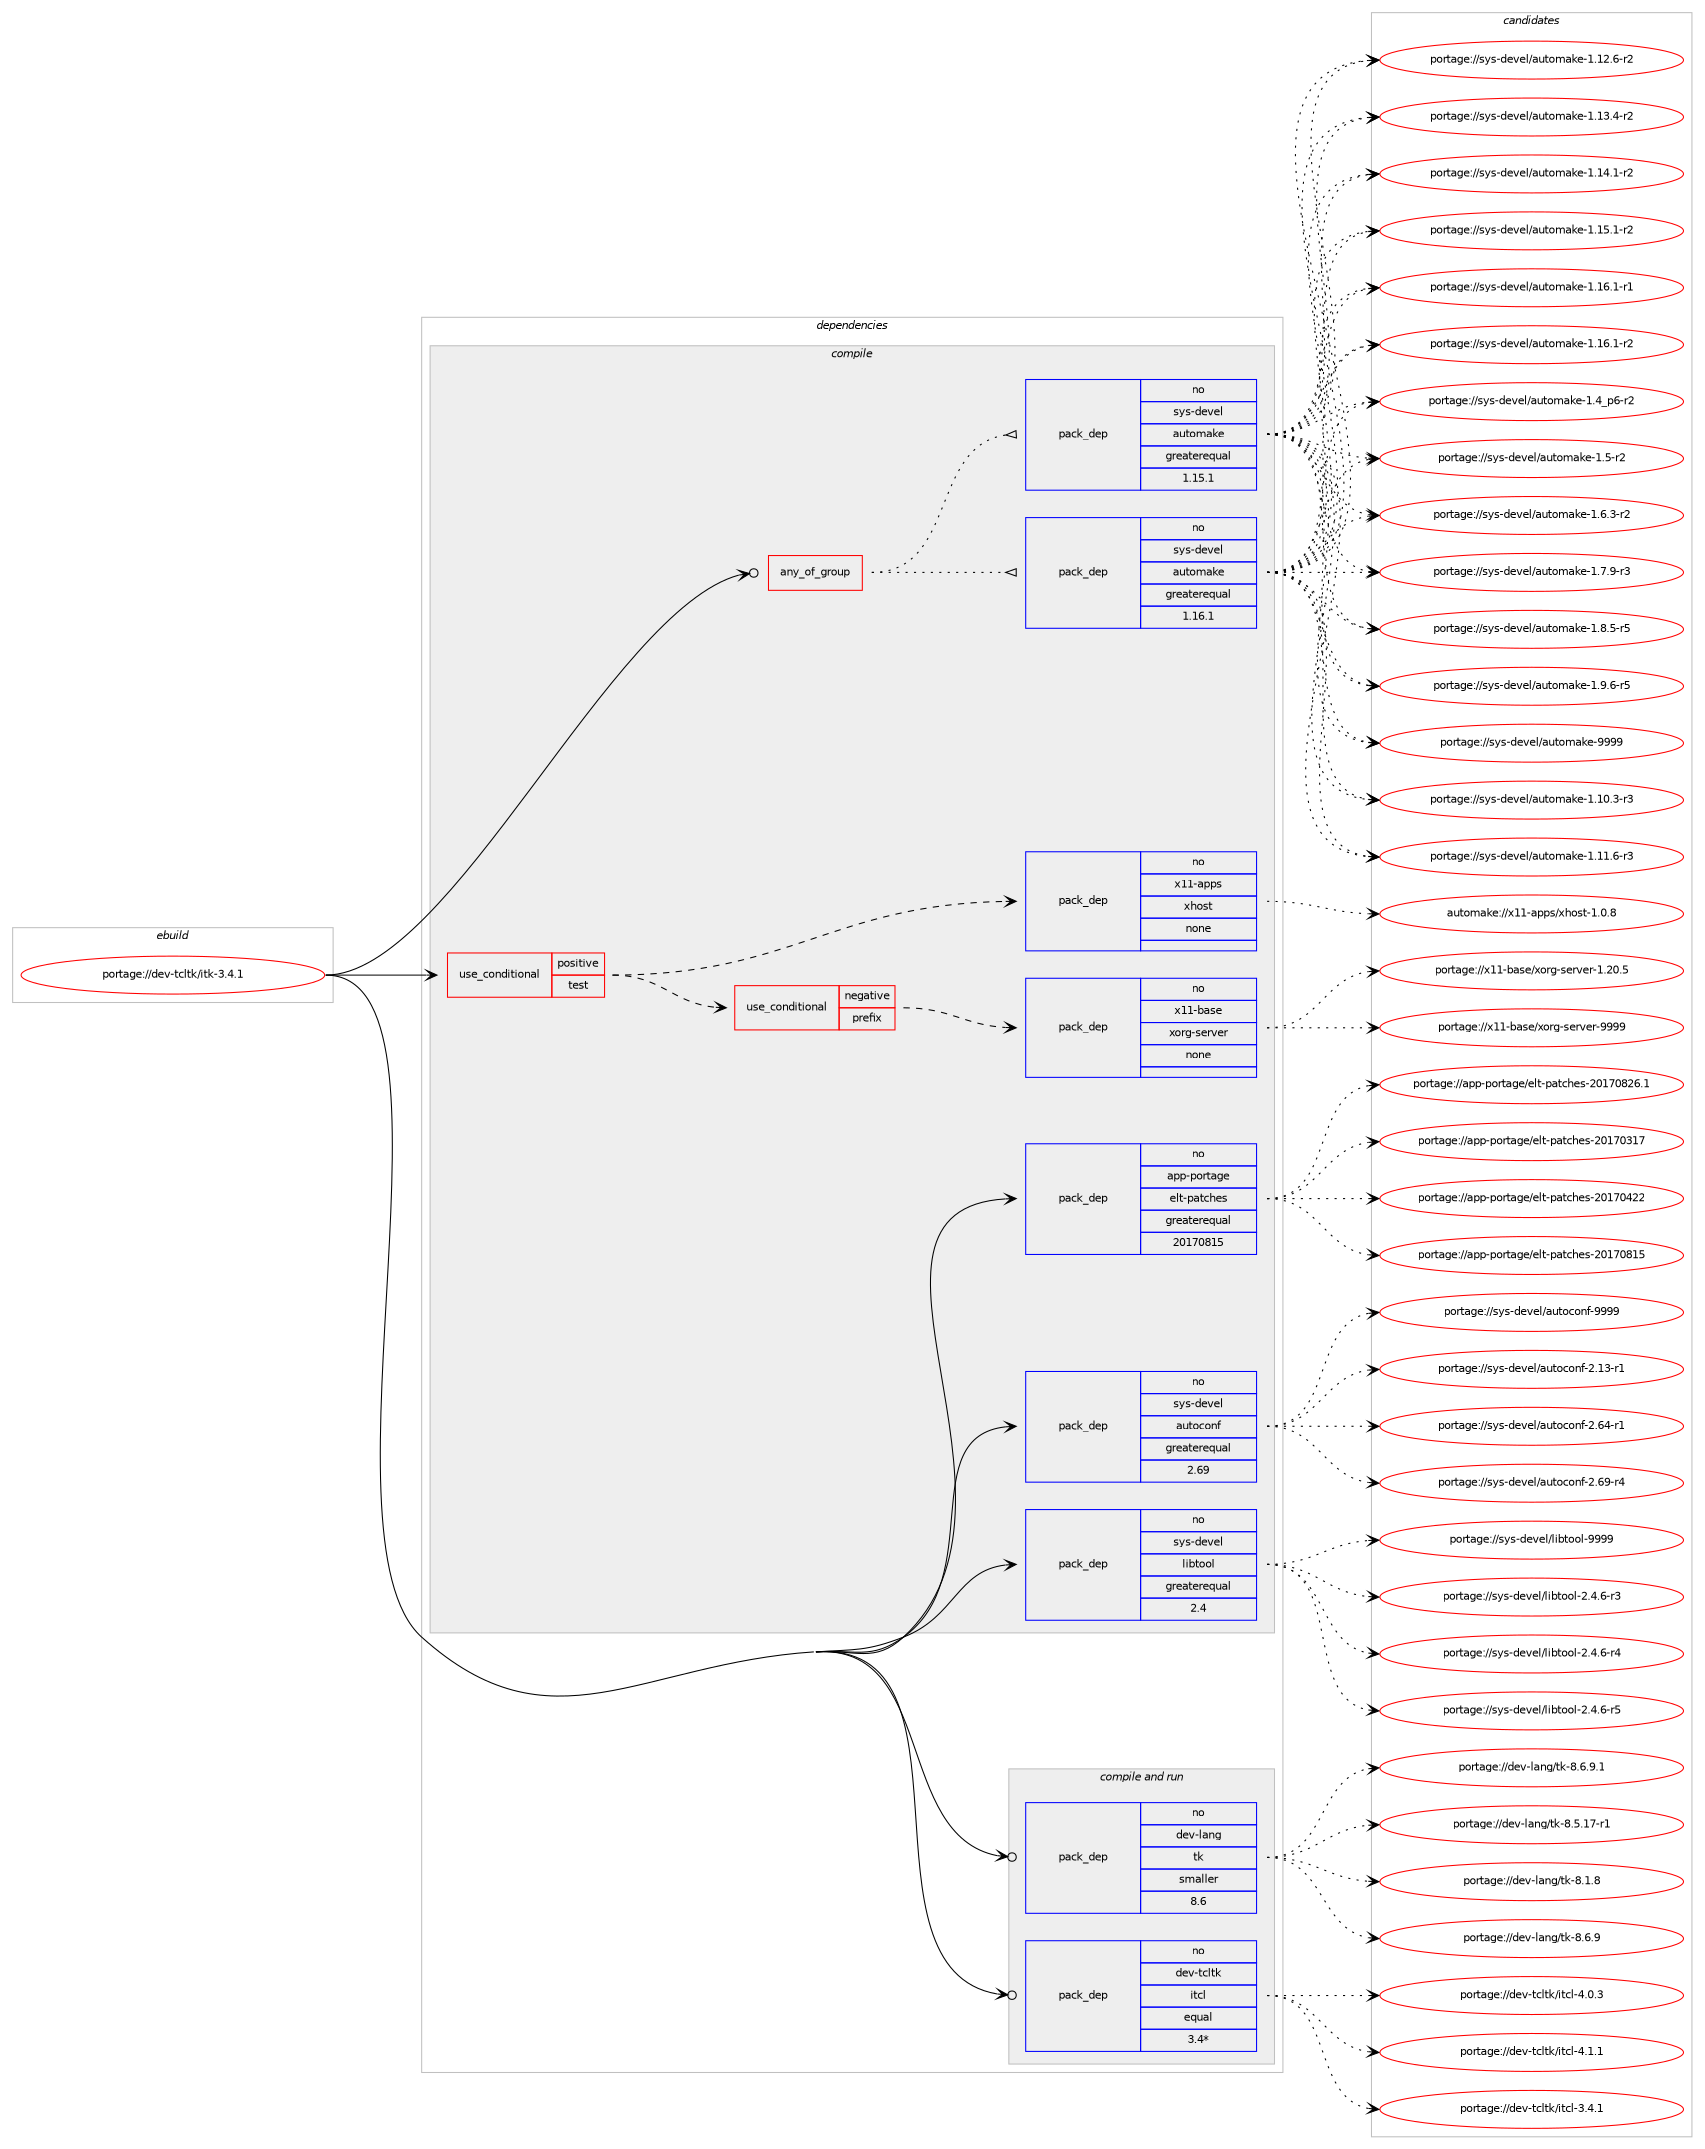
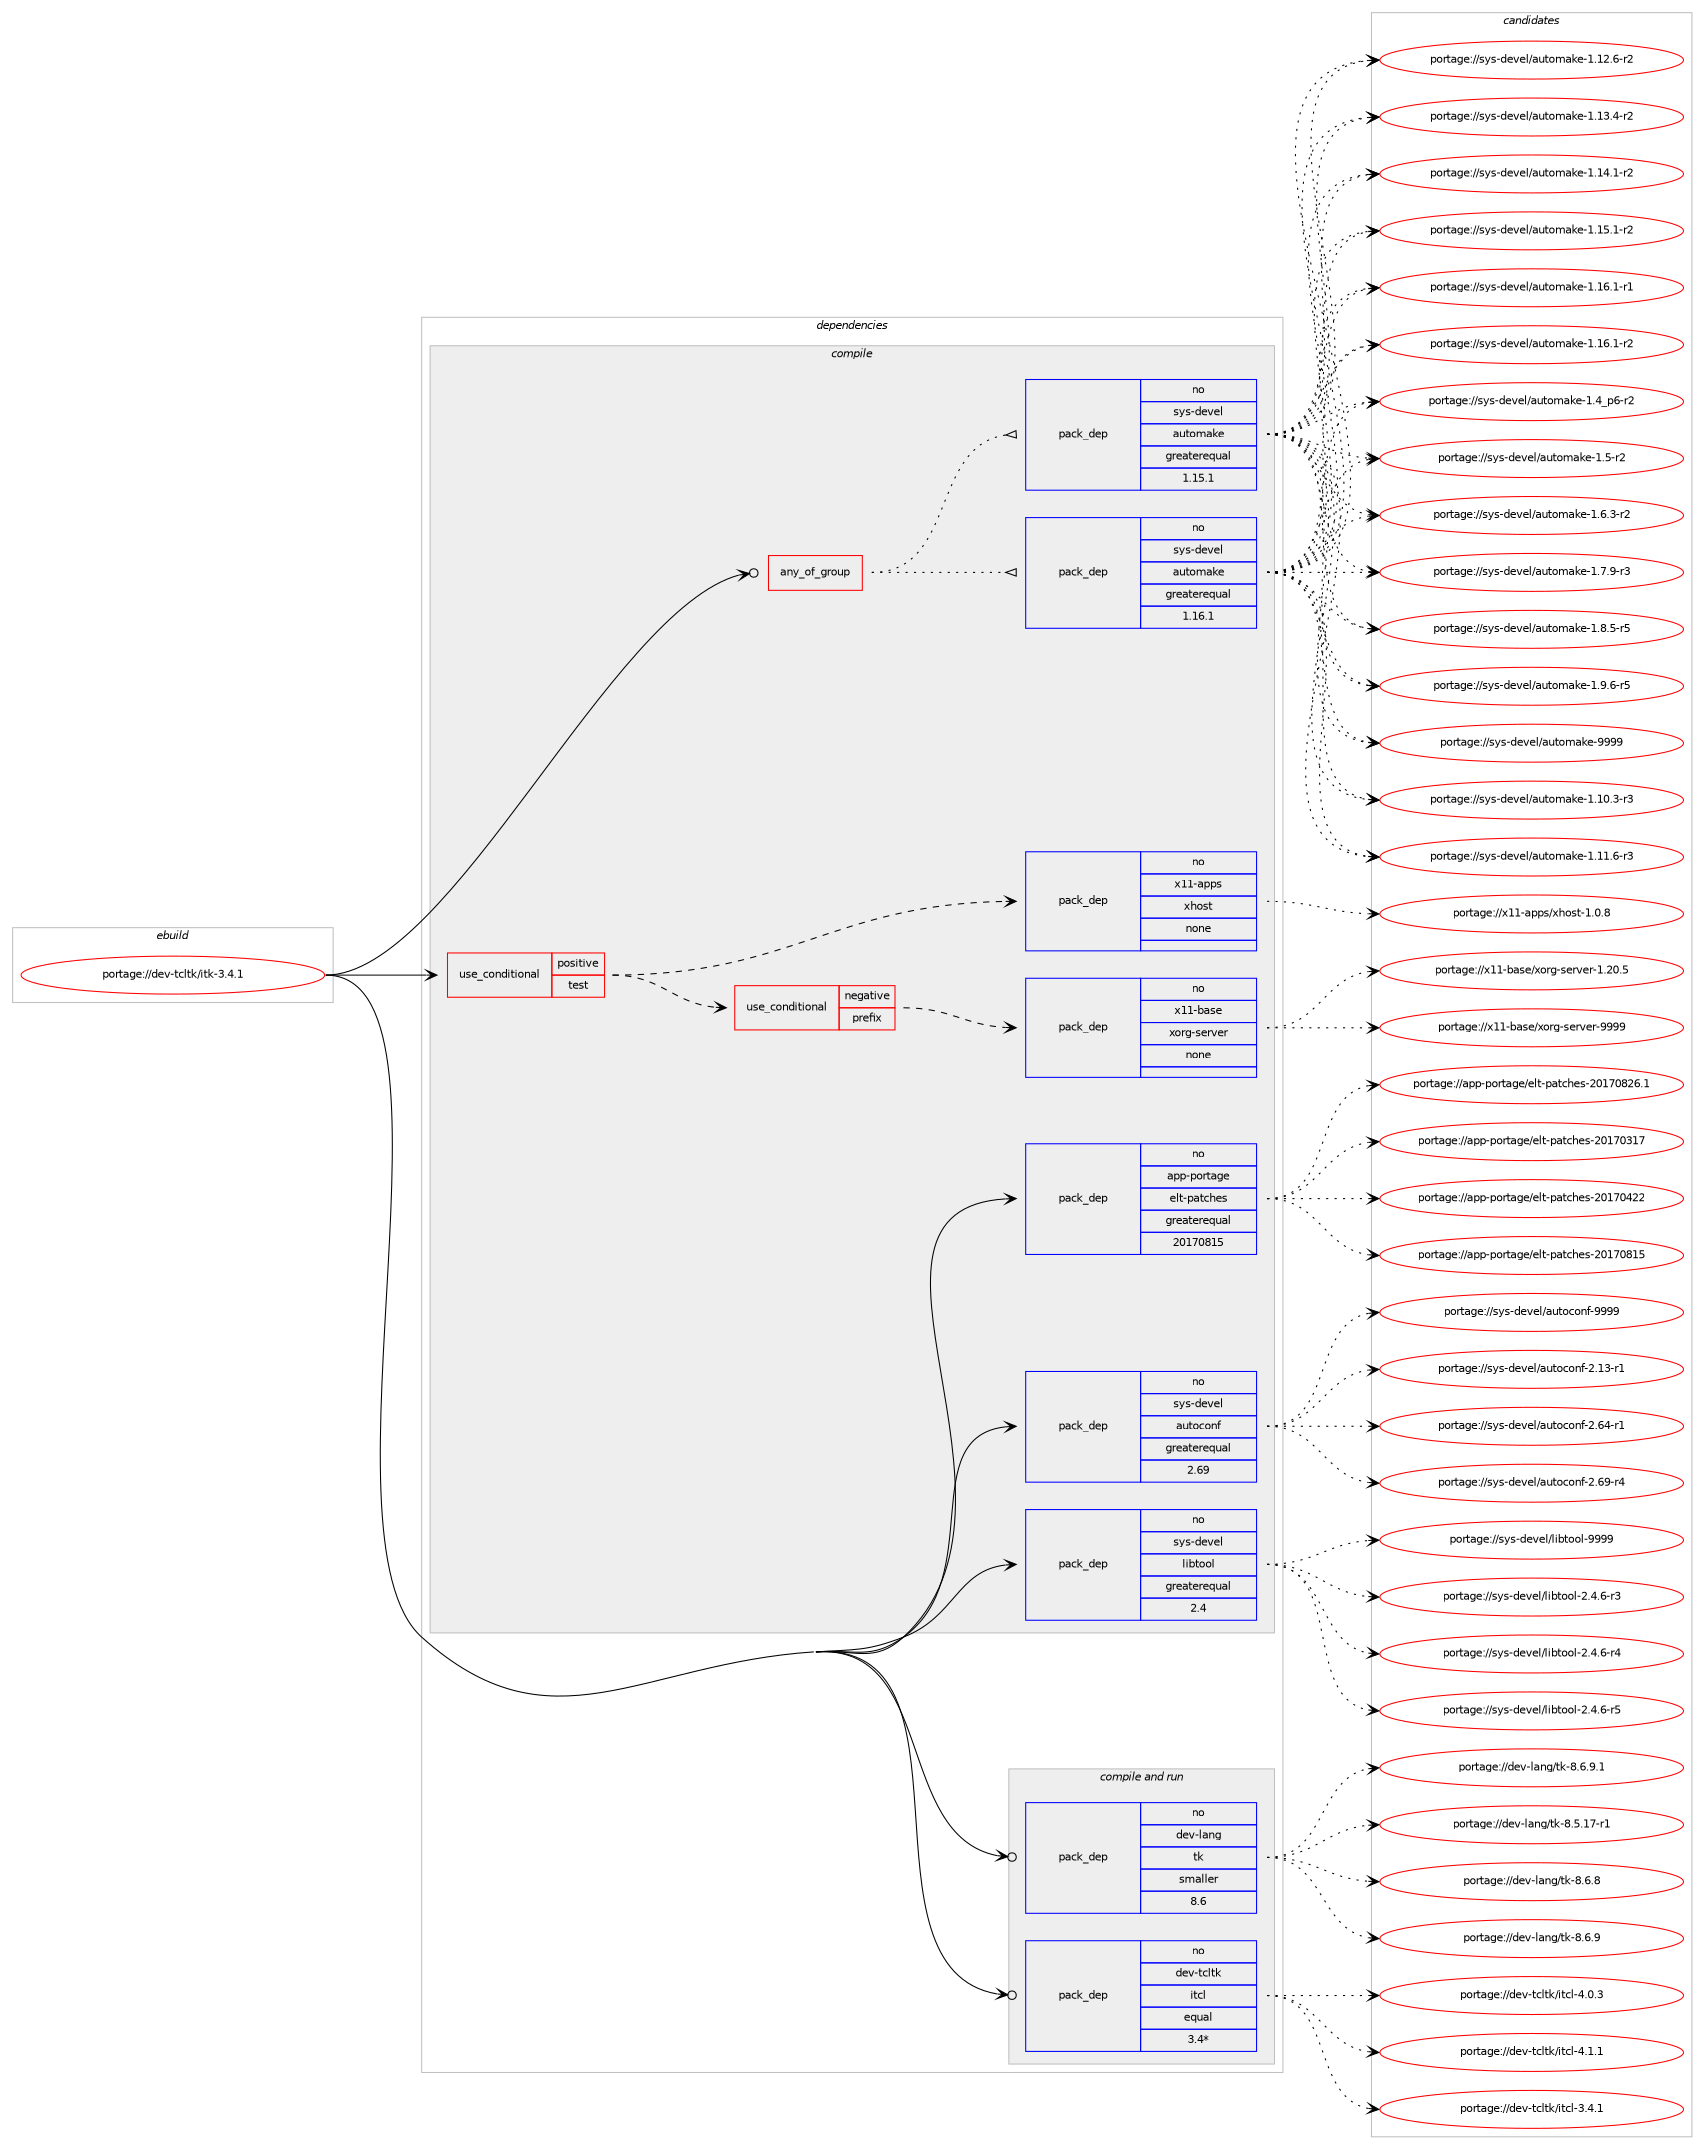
(1532, 914) -> (1532, 914)
(1532, 1882) -> (1532, 1882)
